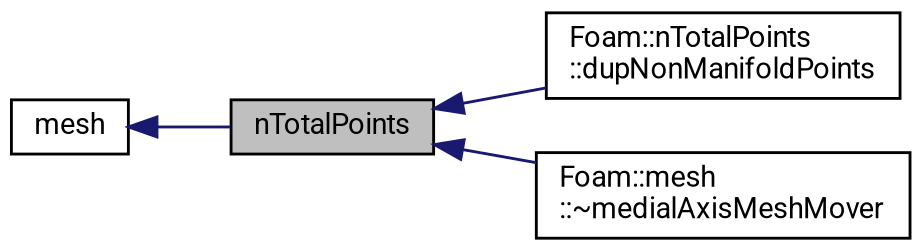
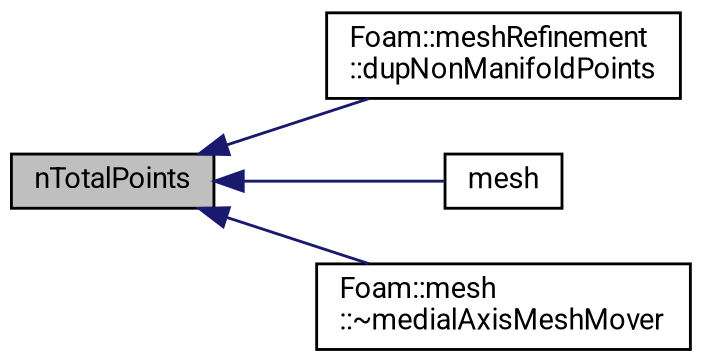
(723, 56) -> (504, 56)
(194, 127) -> (344, 181)
